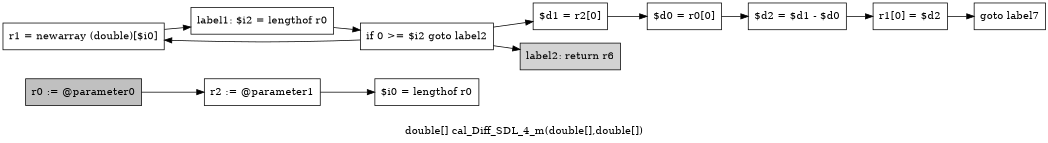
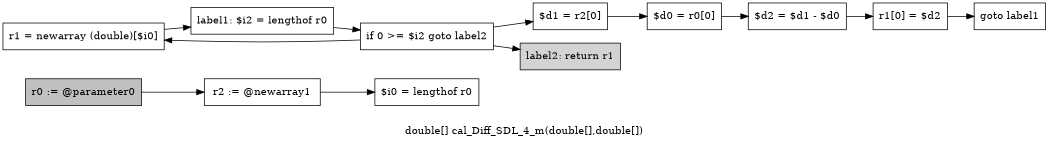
(1010, 16) -> (1010, 16)
(570, 56) -> (570, 56)
(262, 92) -> (262, 92)
